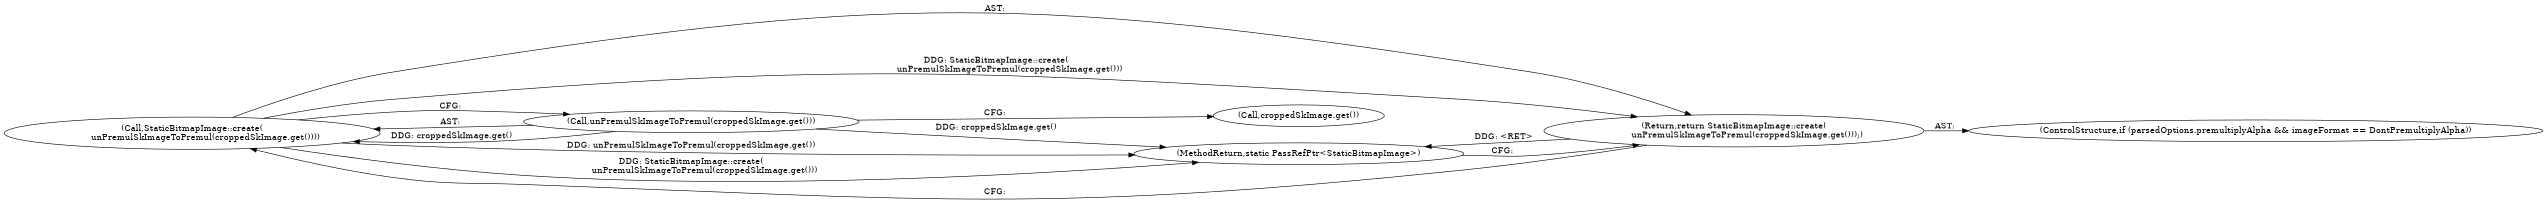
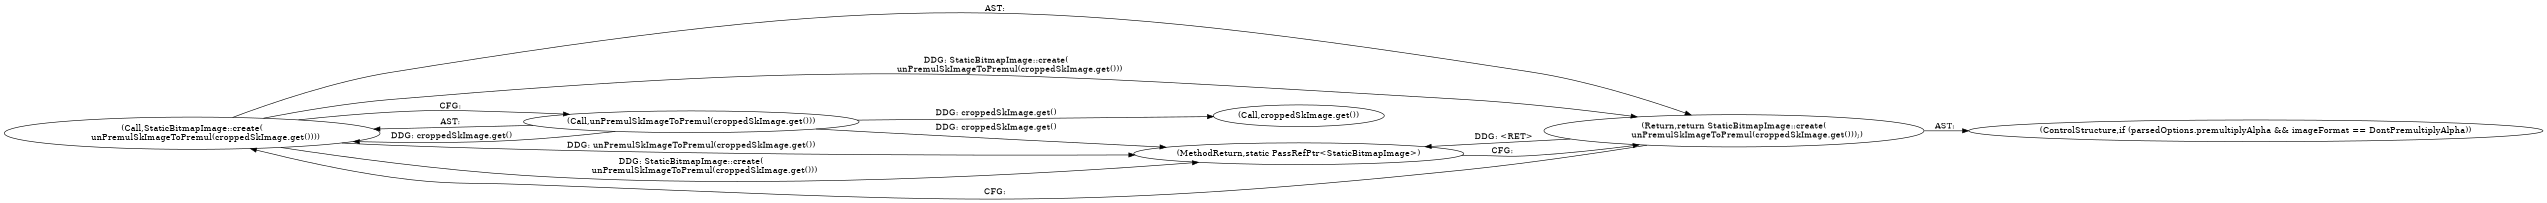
(996, 113) -> (996, 113)
